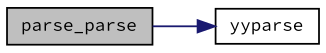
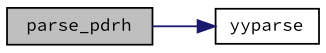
(80, 26) -> (80, 26)
